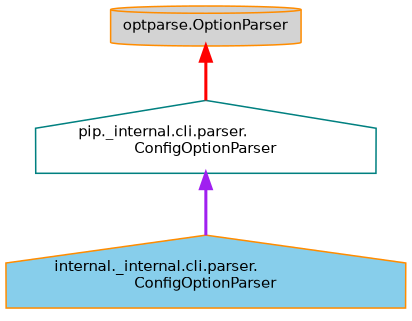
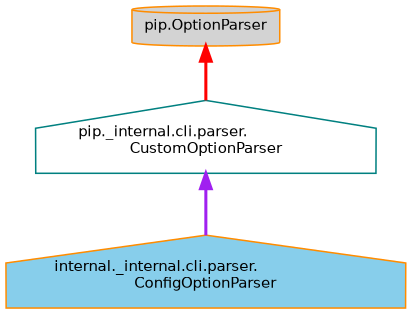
(206, 26) -> (206, 26)
(206, 141) -> (206, 141)
